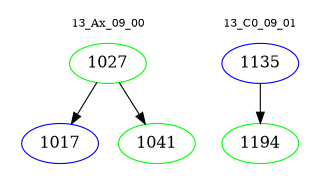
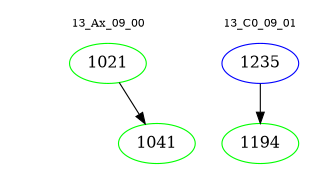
(108, 63) -> (108, 63)
(260, 63) -> (260, 63)
(60, 144) -> none
